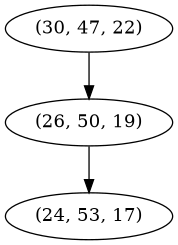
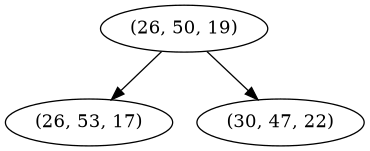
(89, 69) -> (228, 71)
(89, 216) -> (89, 122)
